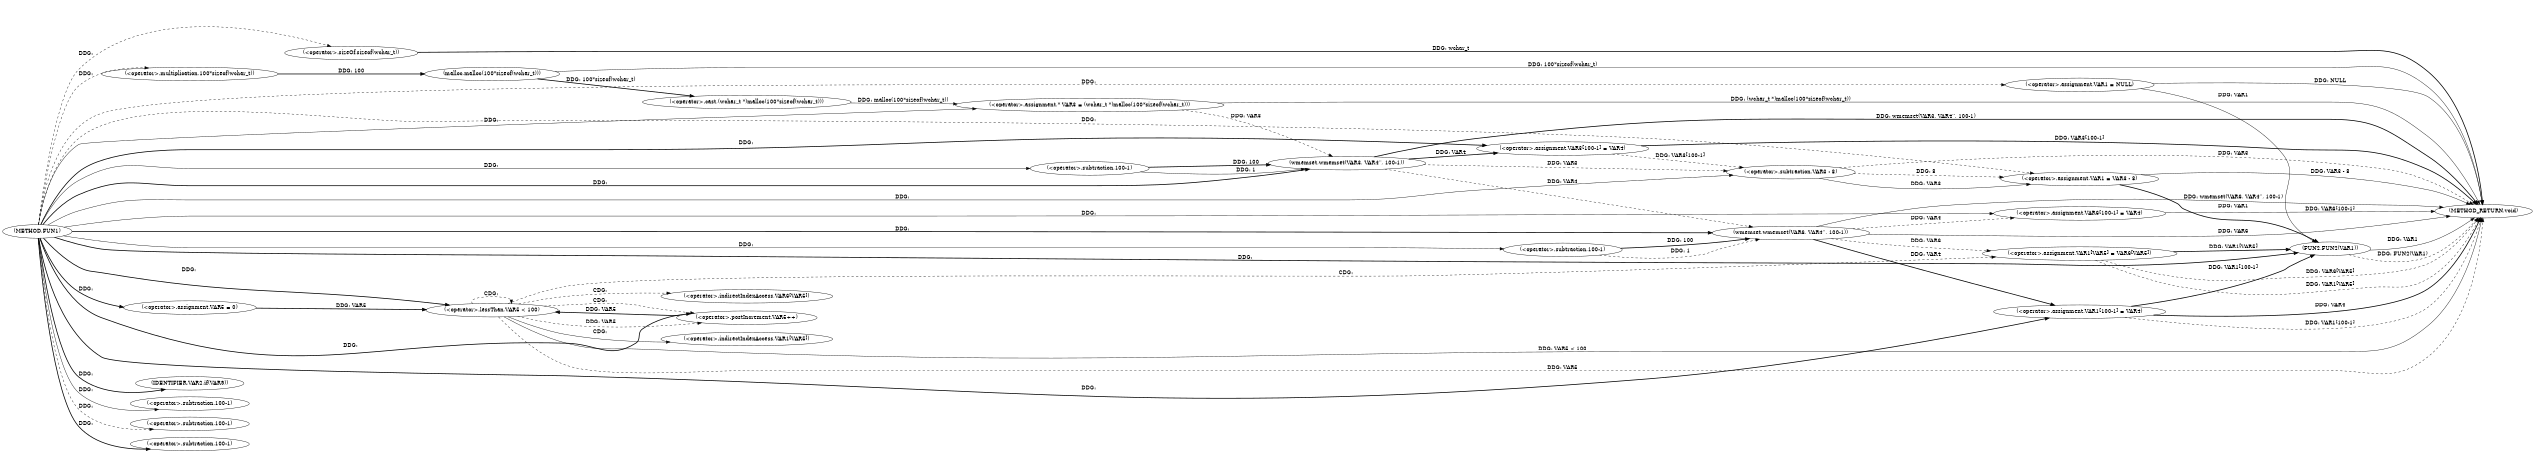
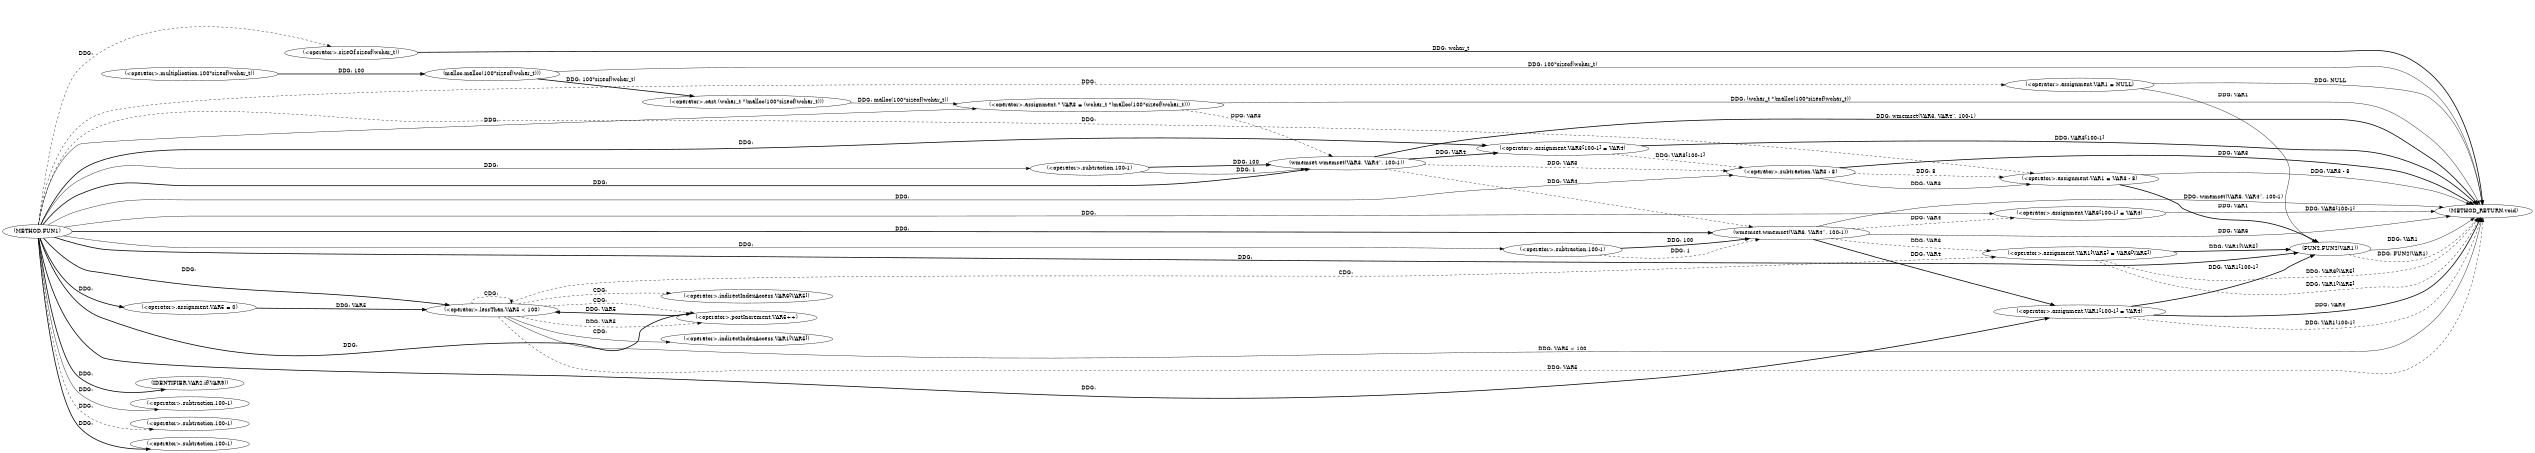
(61, 119) -> none
(2158, 156) -> (2158, 156)
